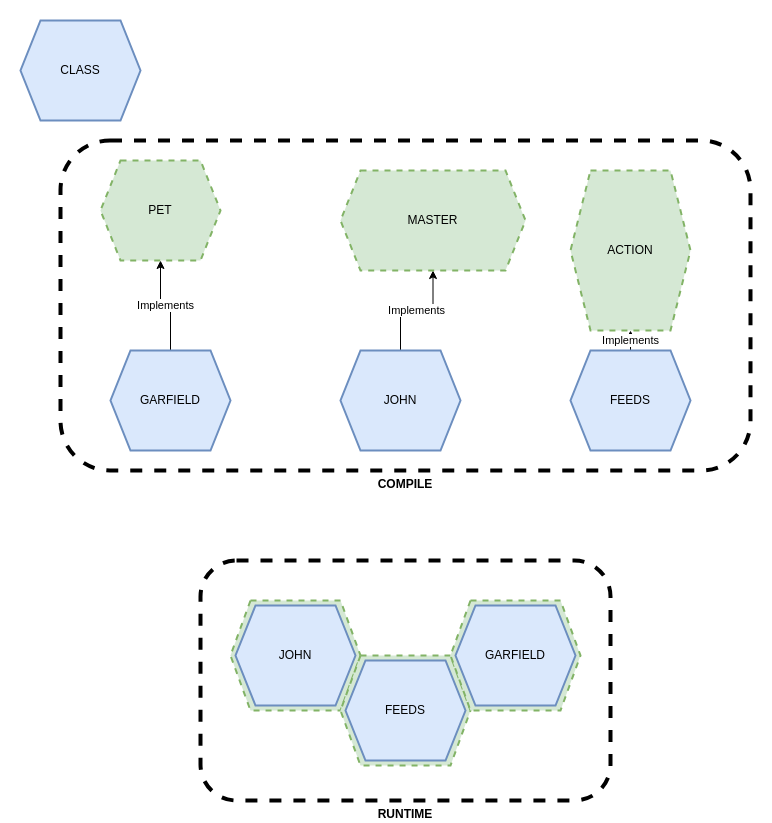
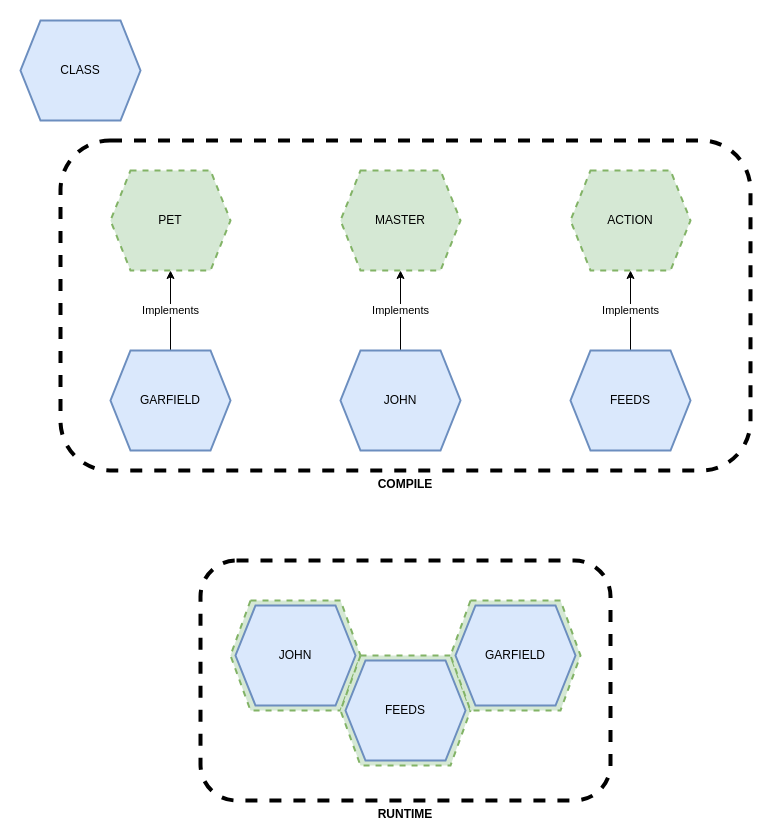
(161, 211) -> (171, 221)
(433, 221) -> (401, 221)
(631, 251) -> (631, 221)
